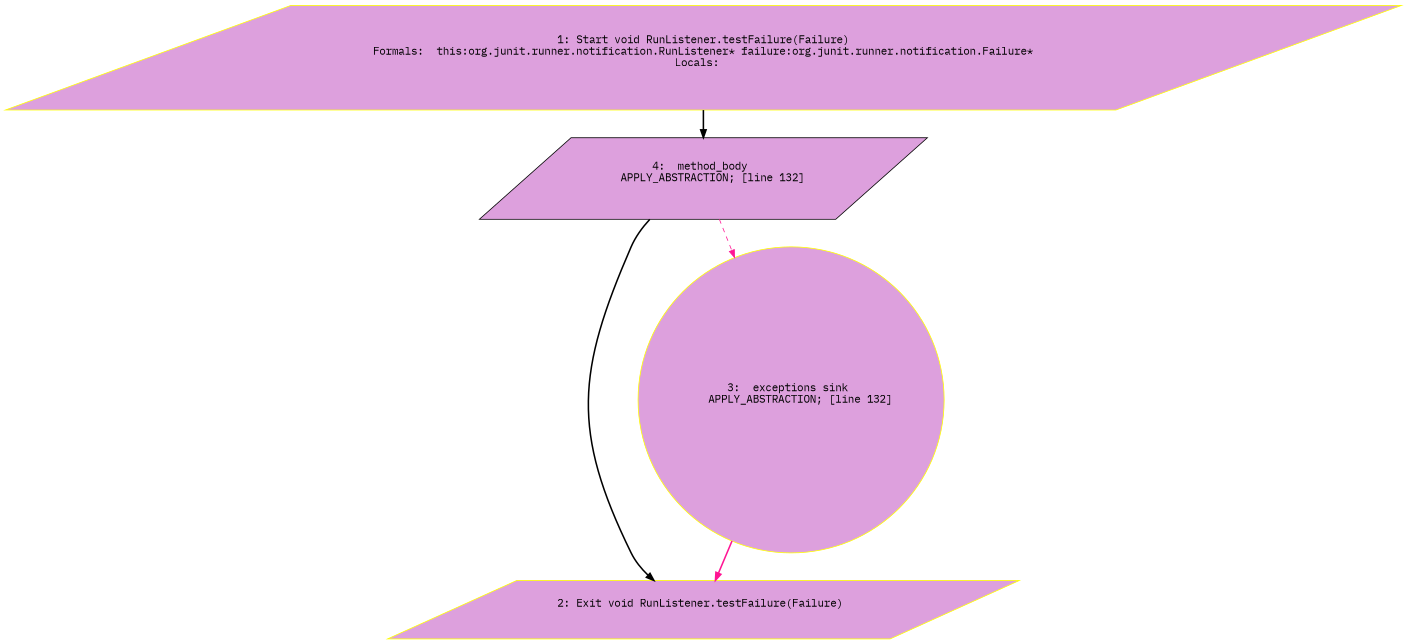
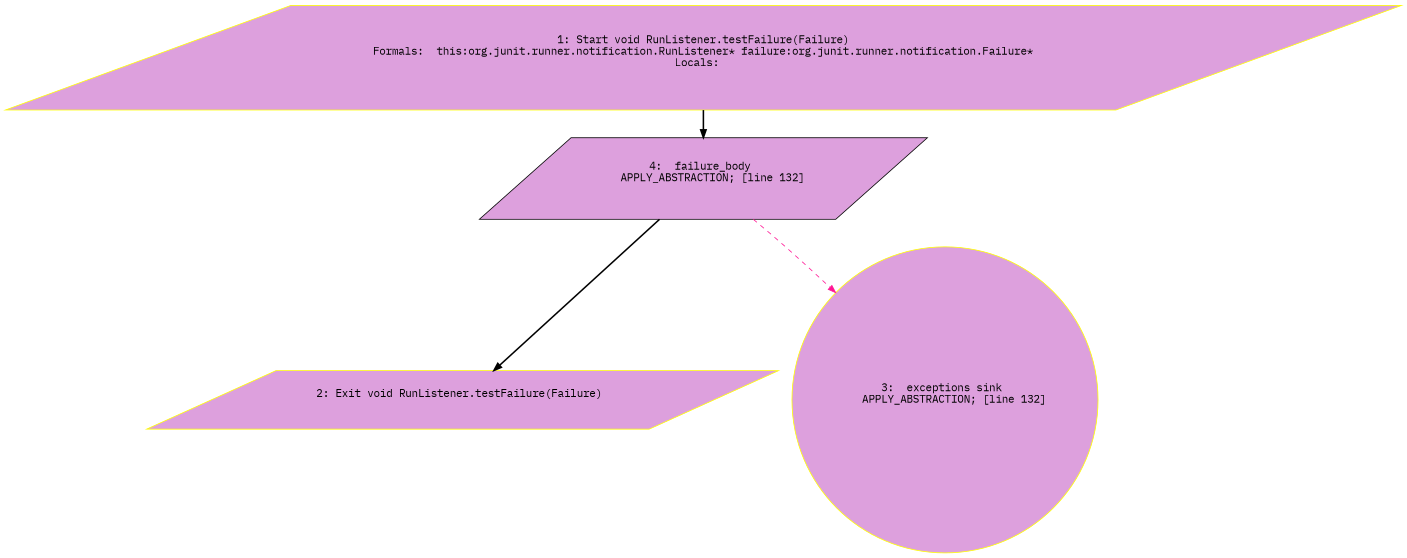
(703, 179) -> (703, 179)
(725, 557) -> none
